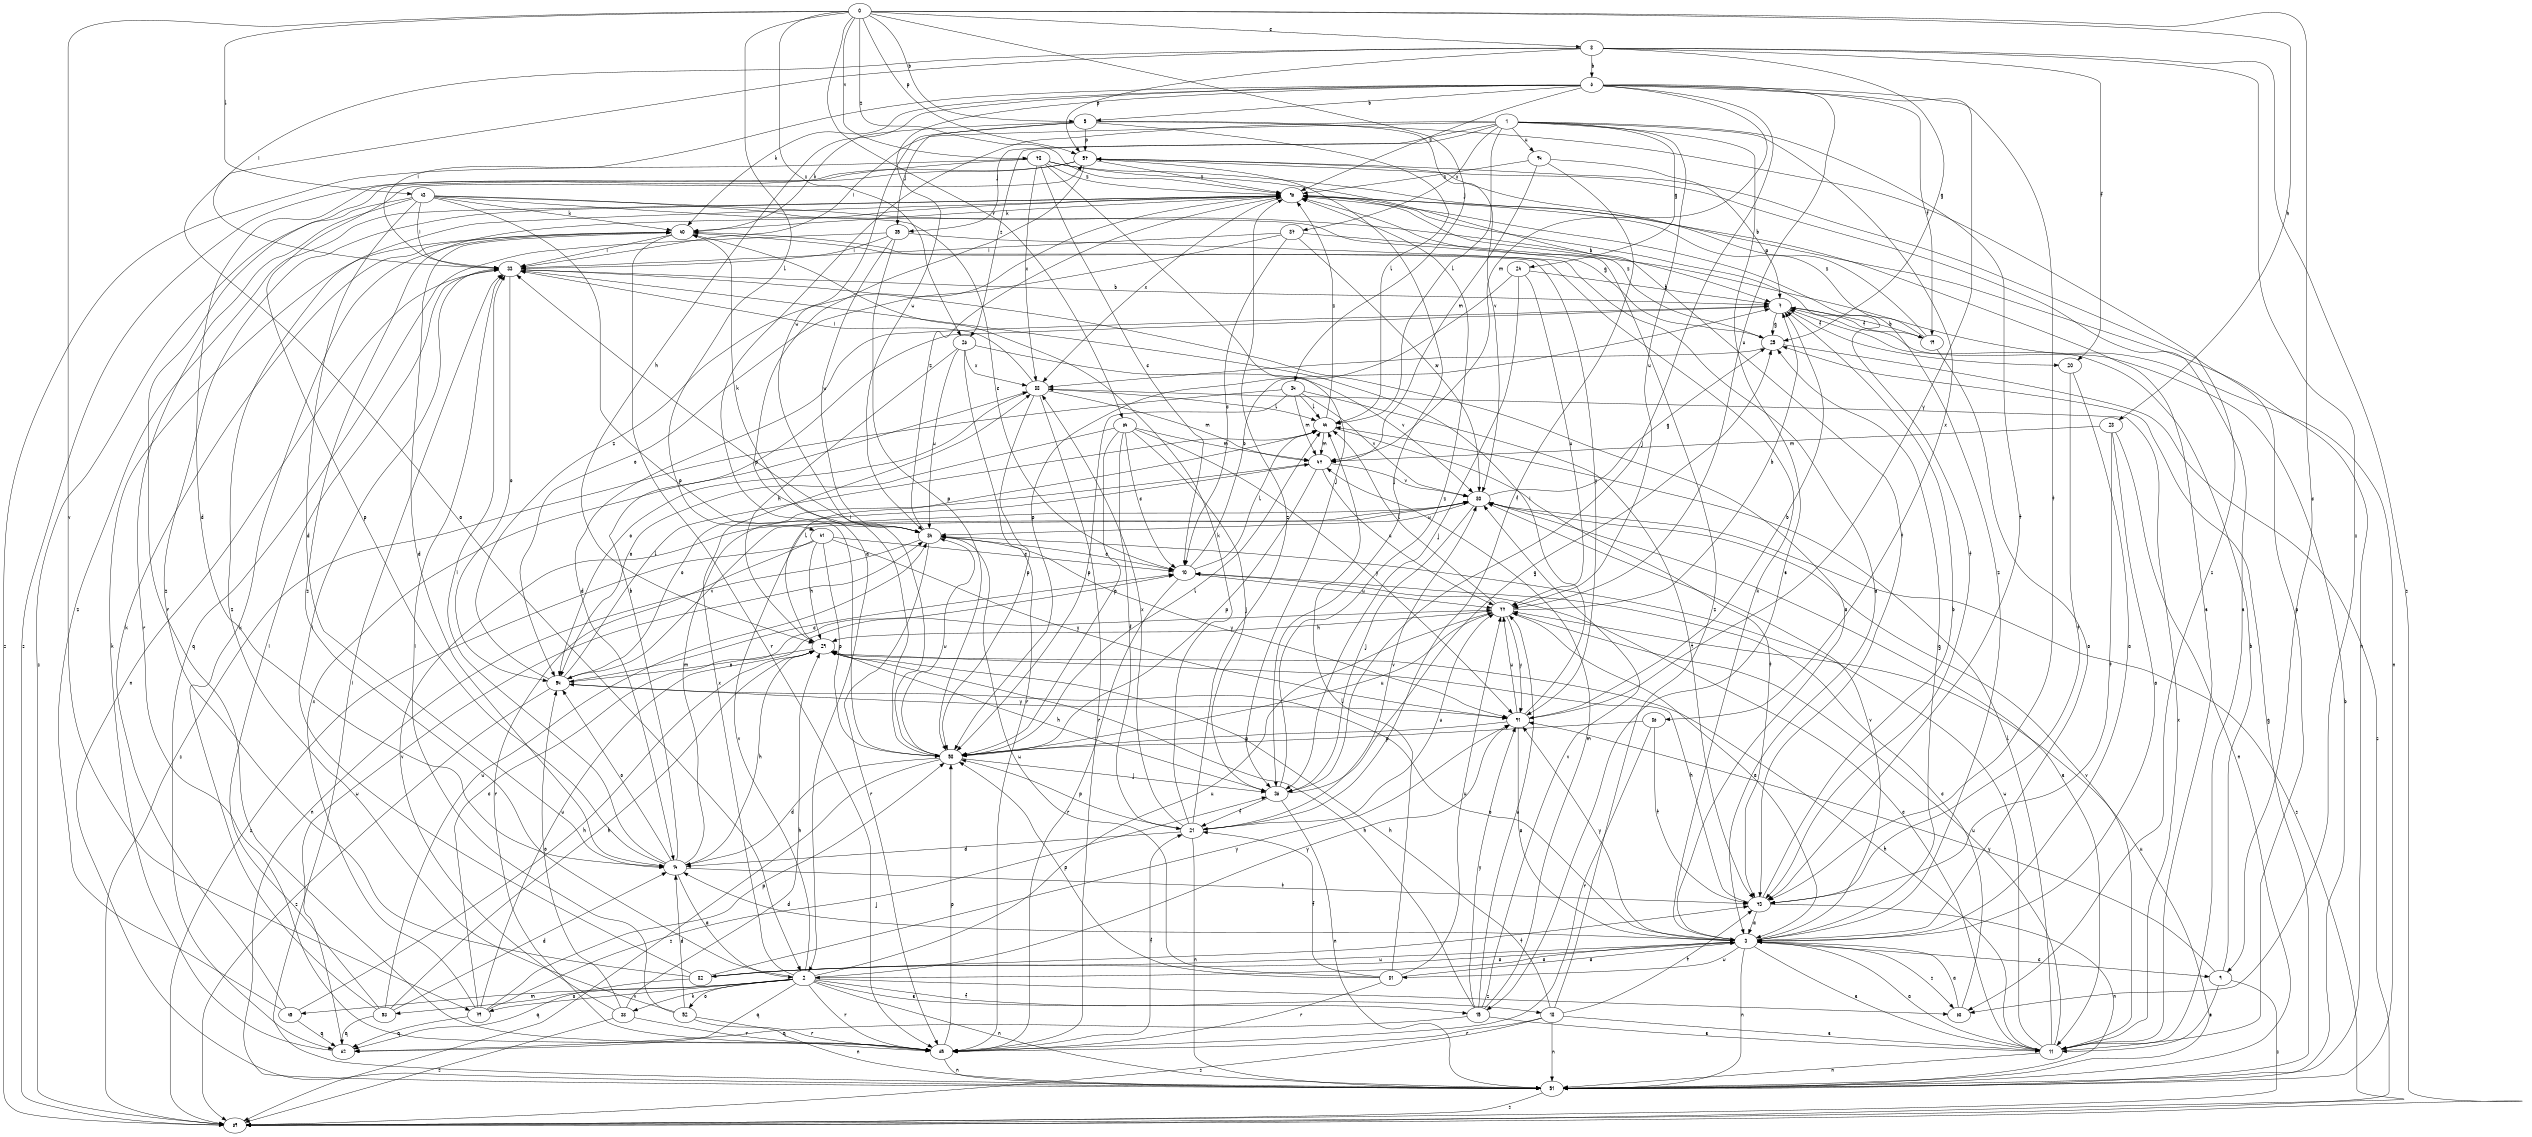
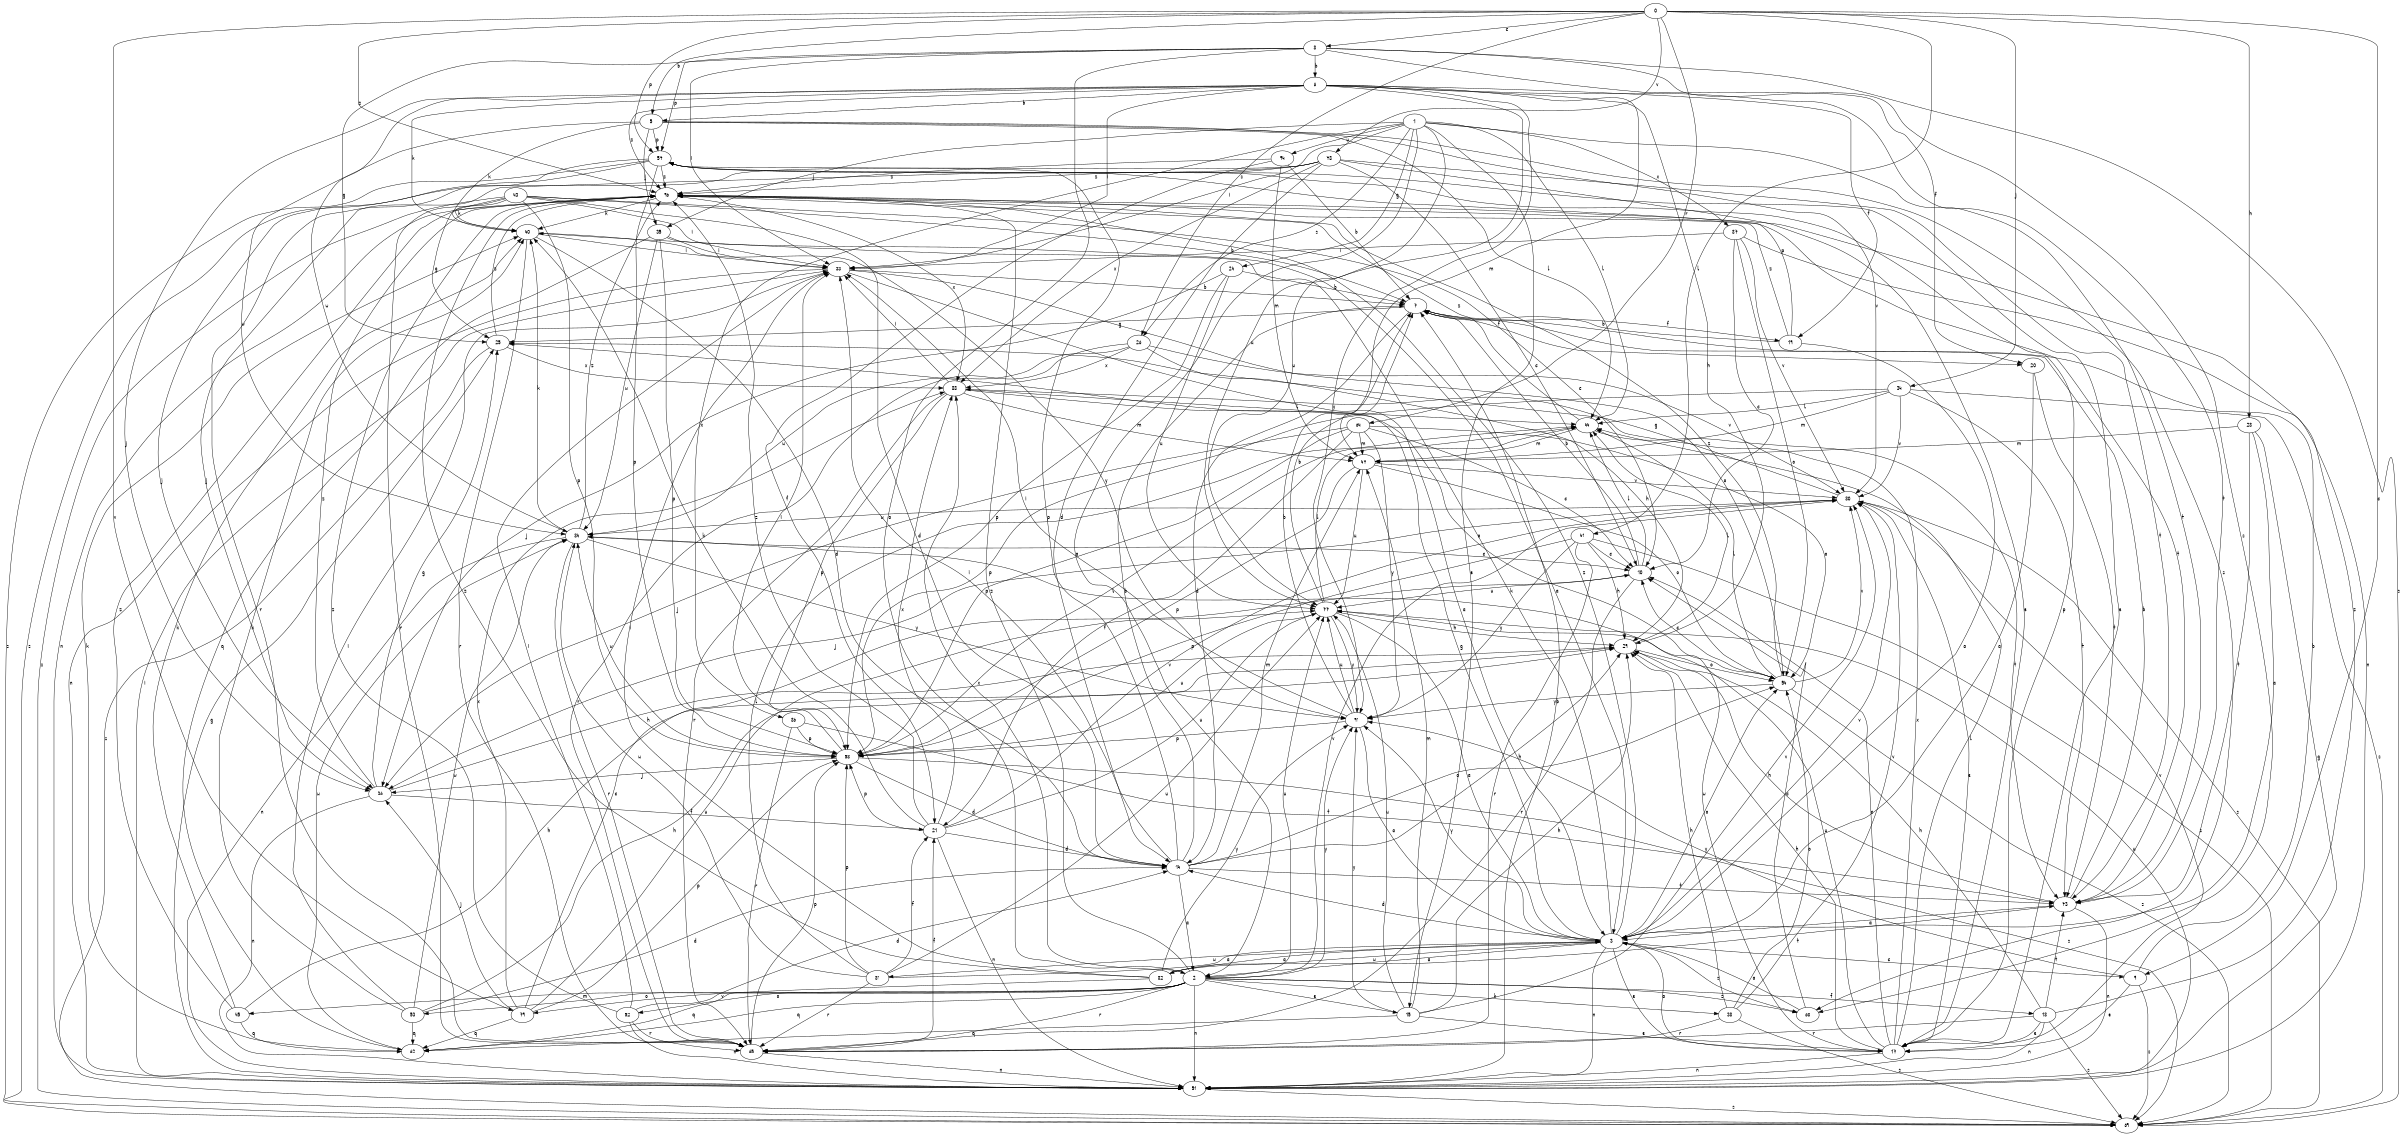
(362, 24) -> none
(2239, 757) -> (2319, 757)
(2051, 1052) -> (1894, 1052)
